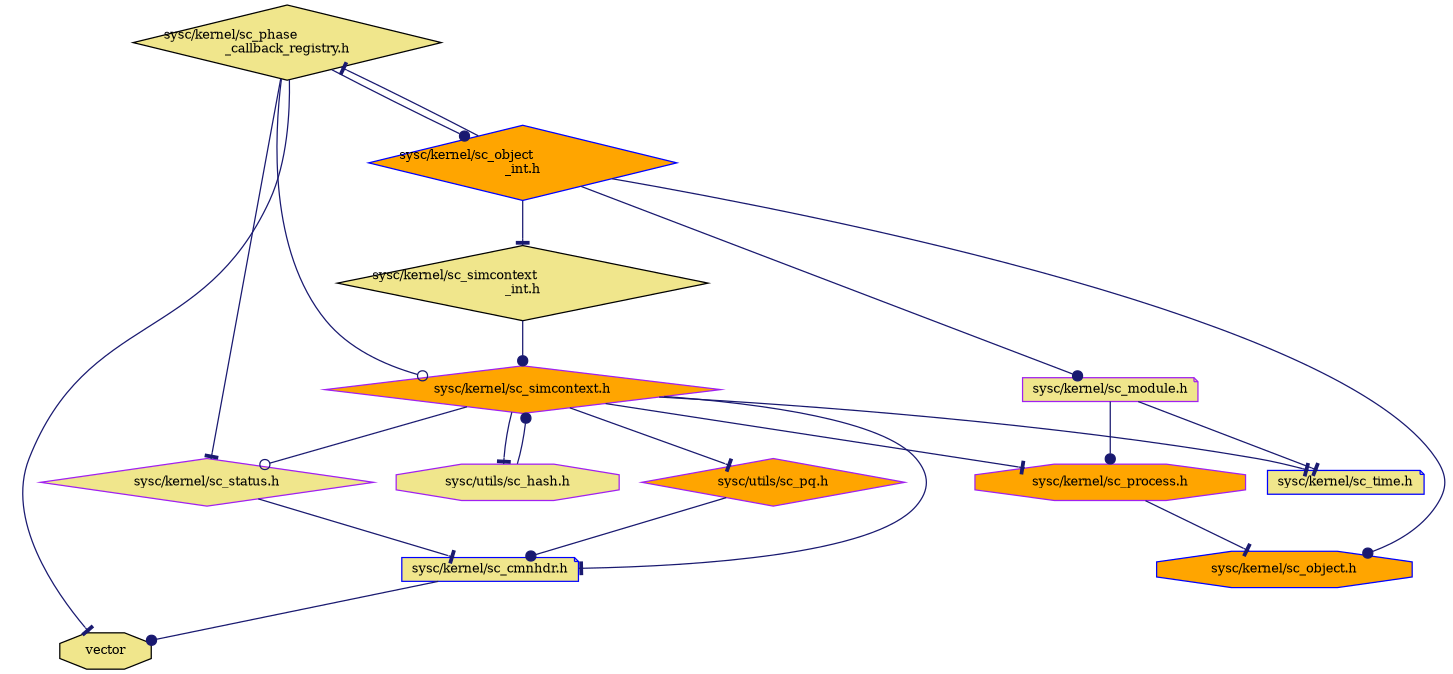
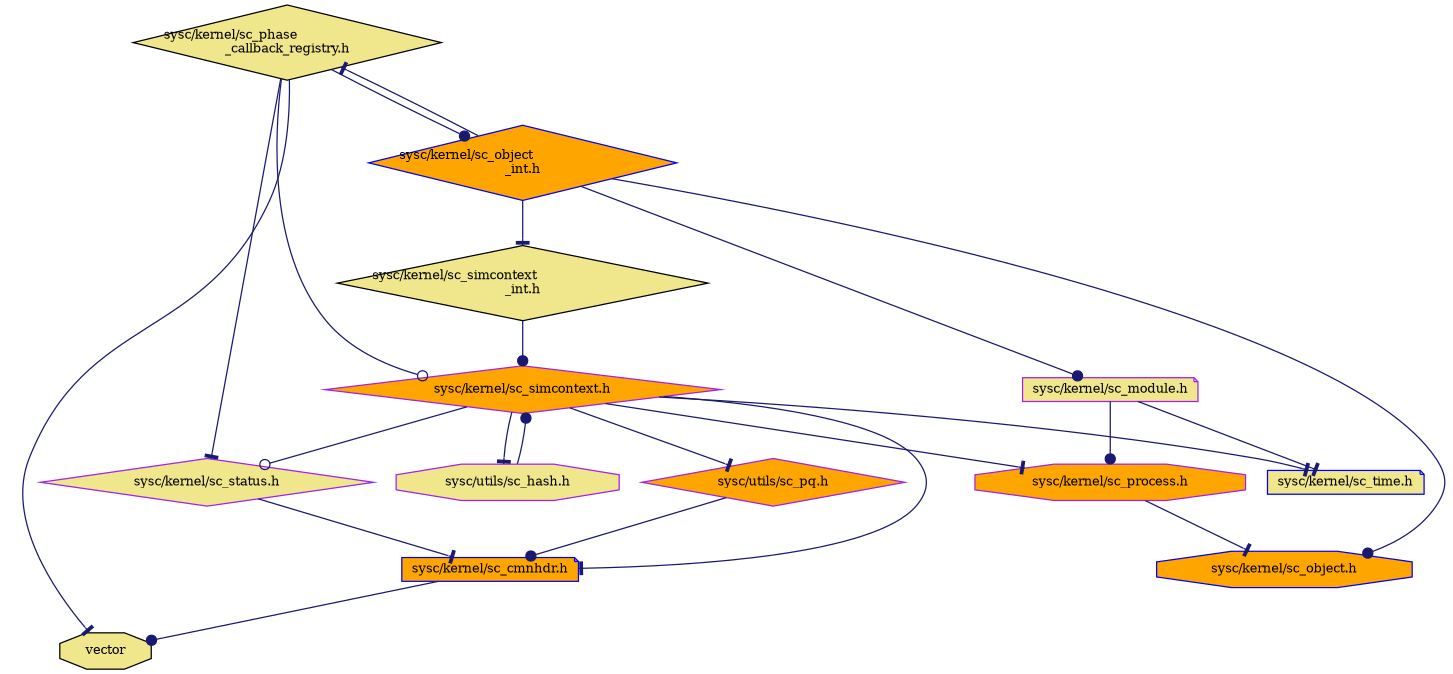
(490, 569) -> (490, 569)
